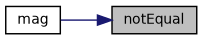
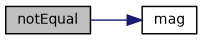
(79, 20) -> (109, 20)
